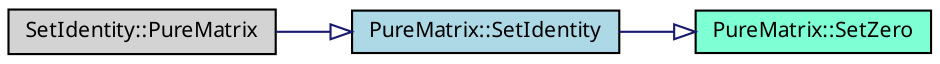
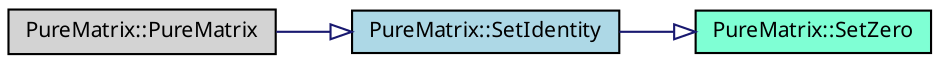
(142, 32) -> (142, 32)
